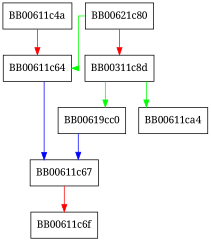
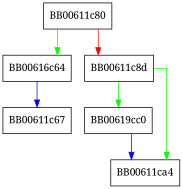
(37, 16) -> none
(119, 16) -> (78, 16)
(37, 68) -> (37, 68)
(119, 68) -> (119, 68)
(78, 143) -> (131, 143)
(64, 225) -> none
